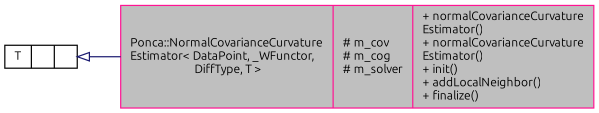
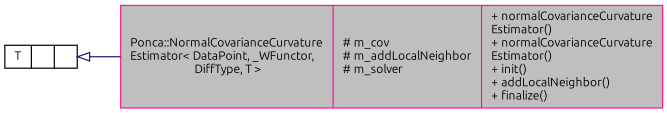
(367, 56) -> (407, 56)
